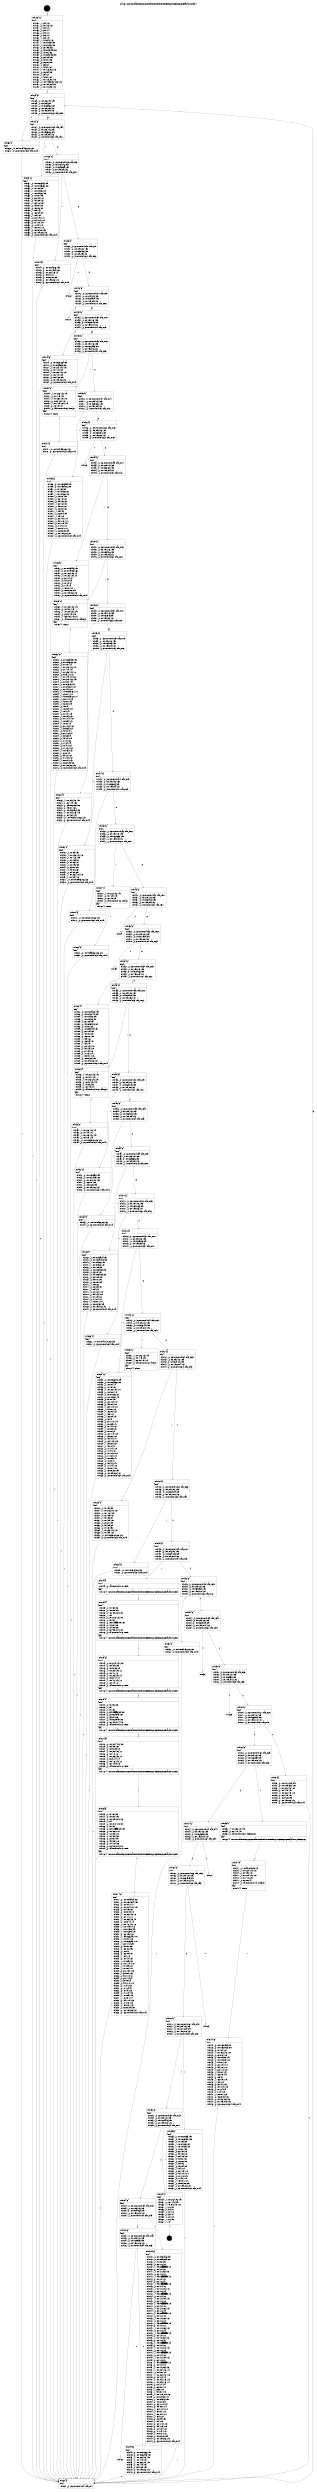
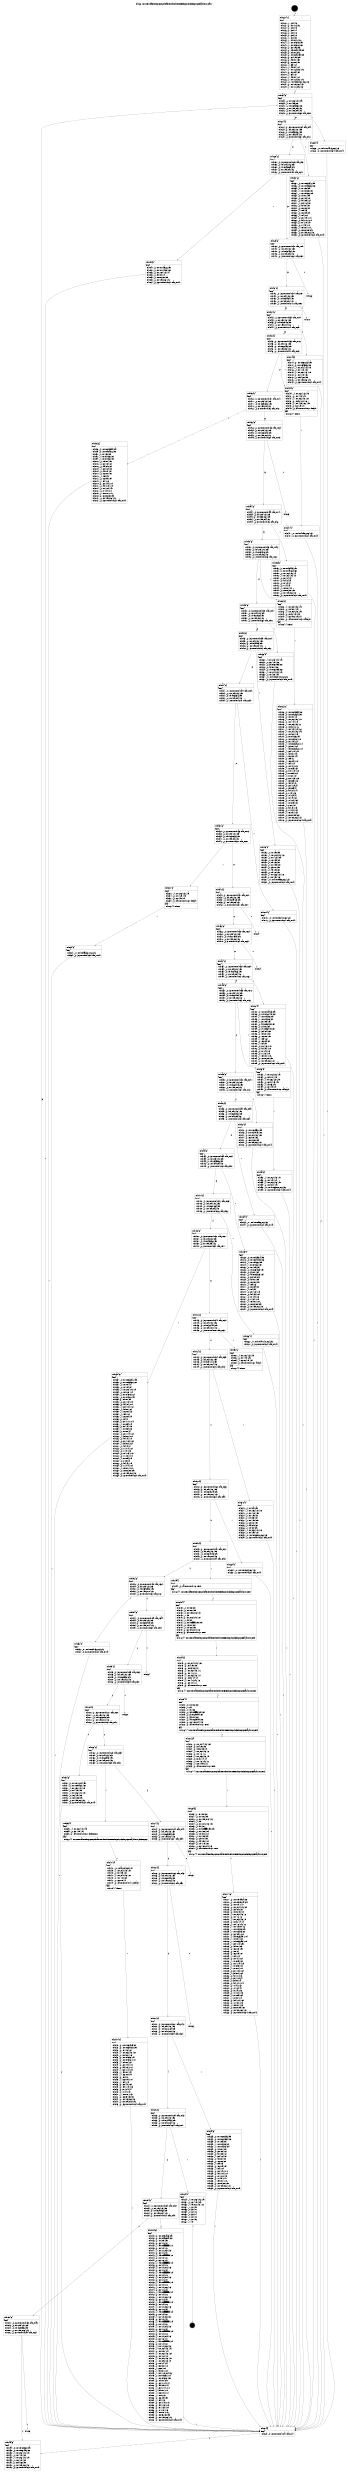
(110, 2480) -> (151, 2443)
